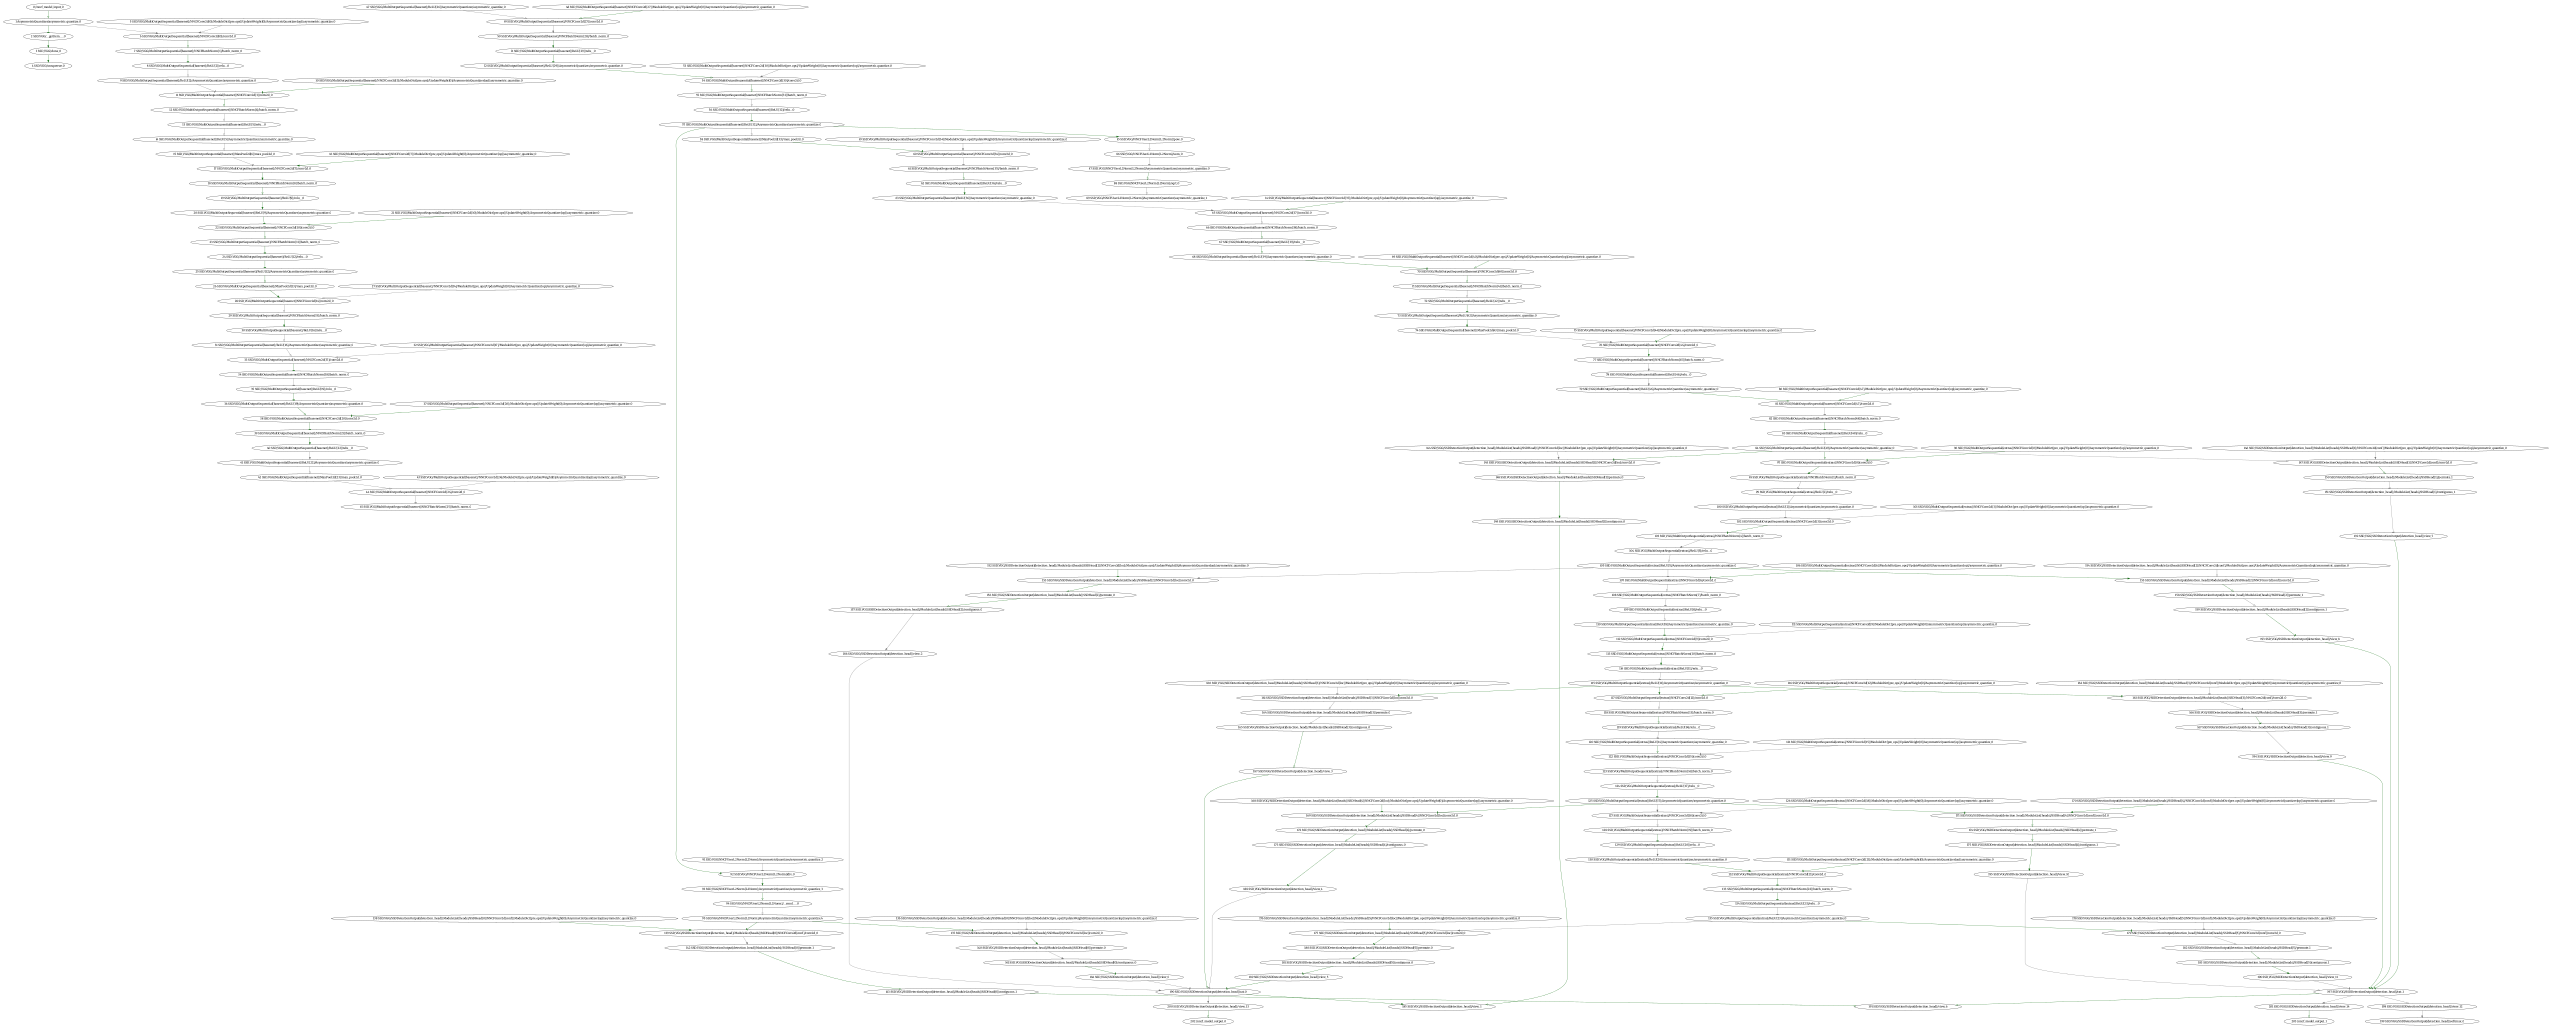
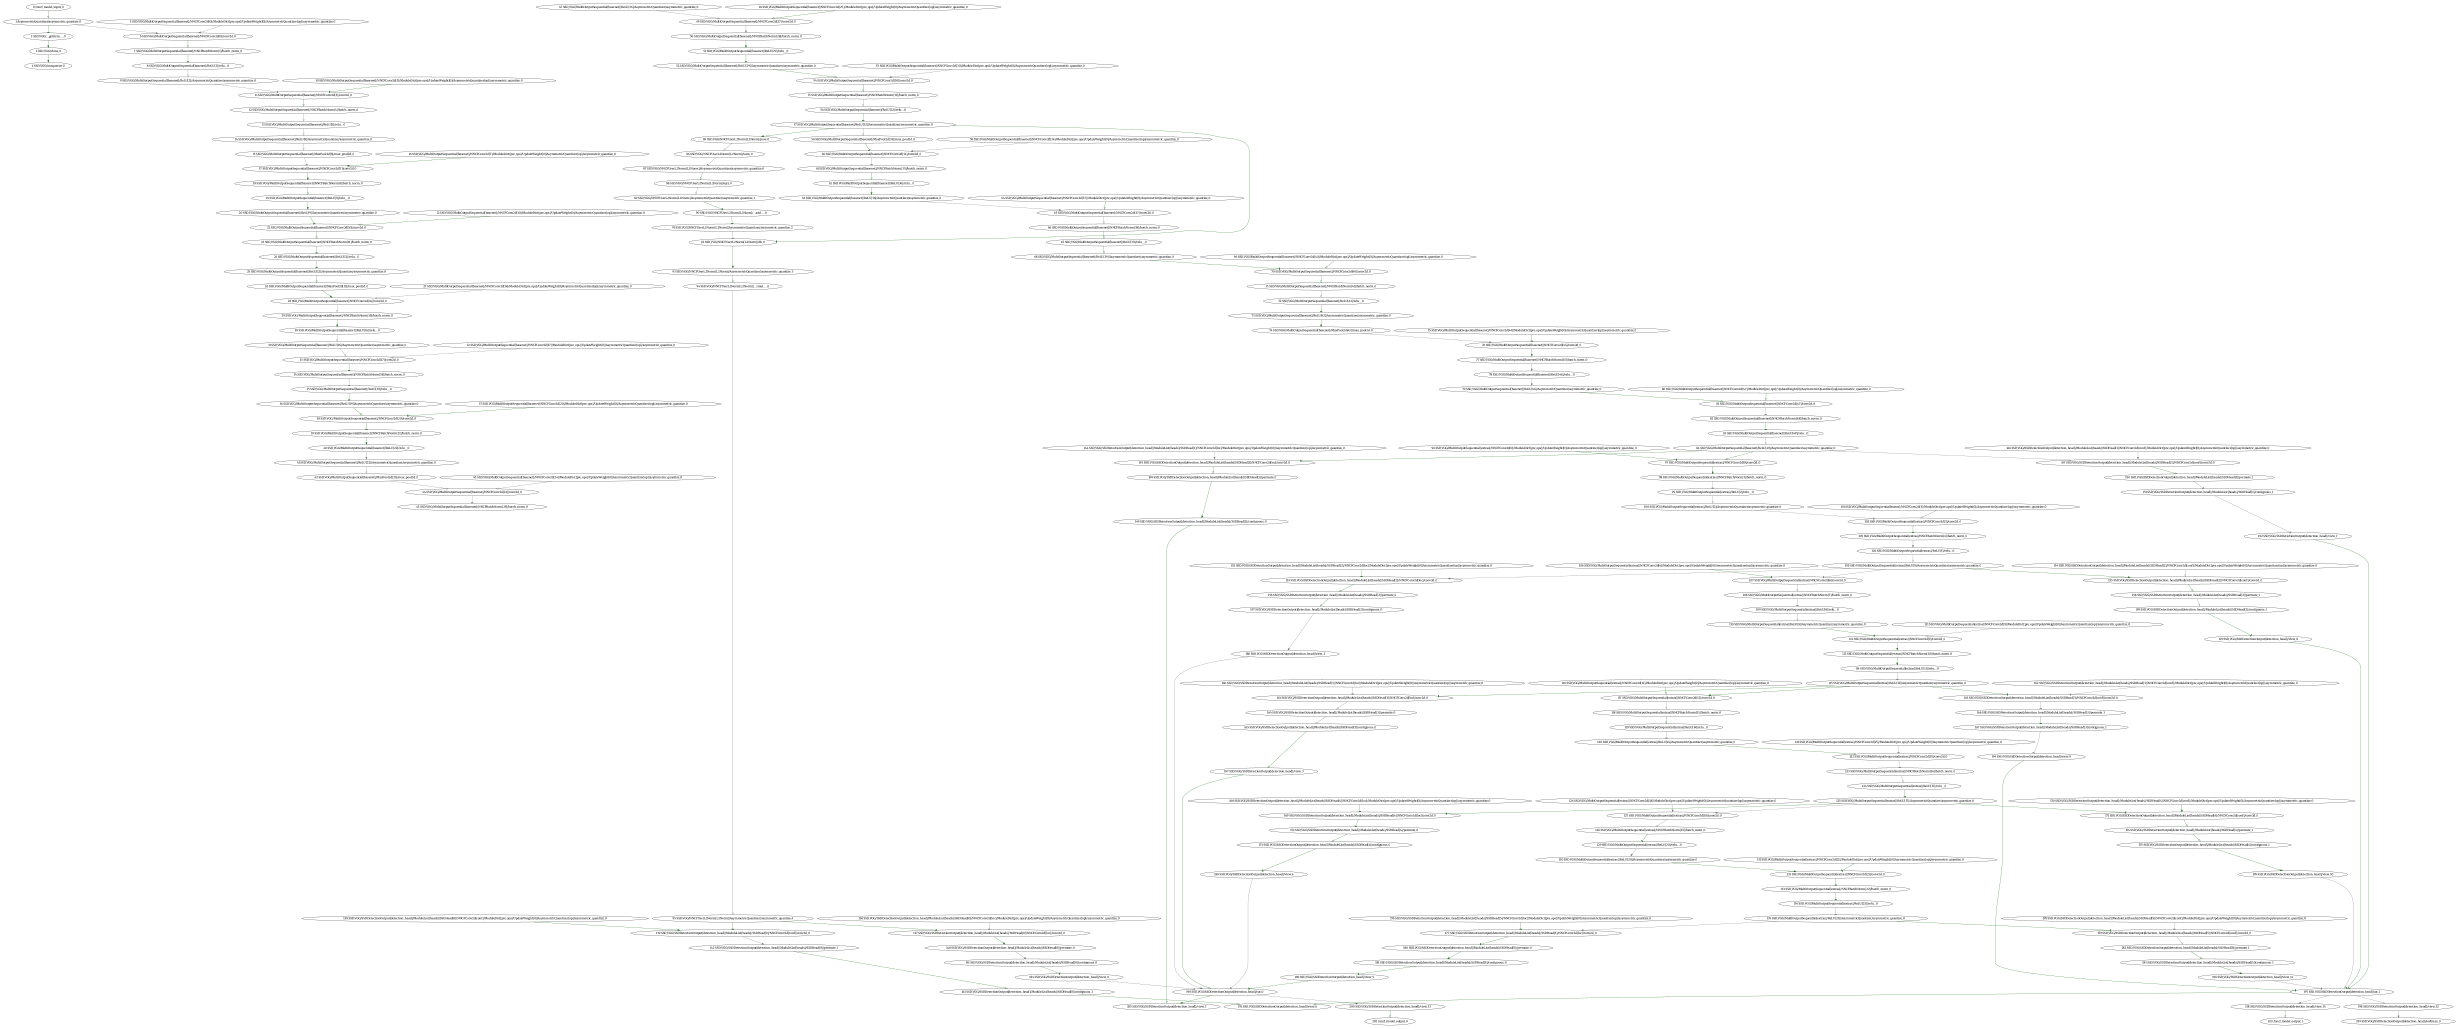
none -> (731, 213)
